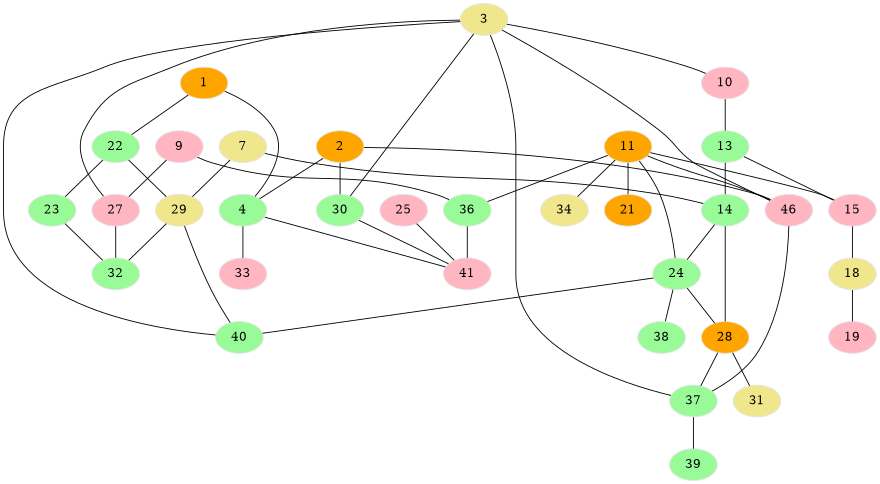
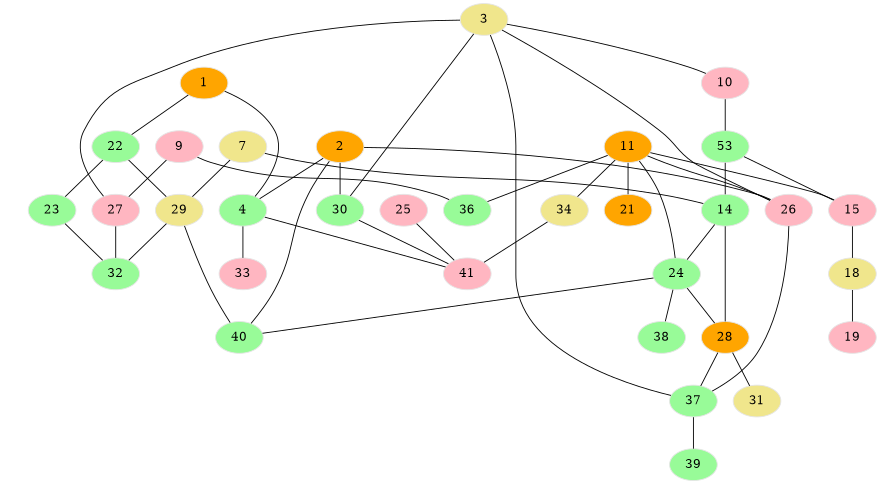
(52, 86) -> (292, 243)
(725, 147) -> (725, 147)
(789, 210) -> (789, 210)
(467, 242) -> (522, 238)
